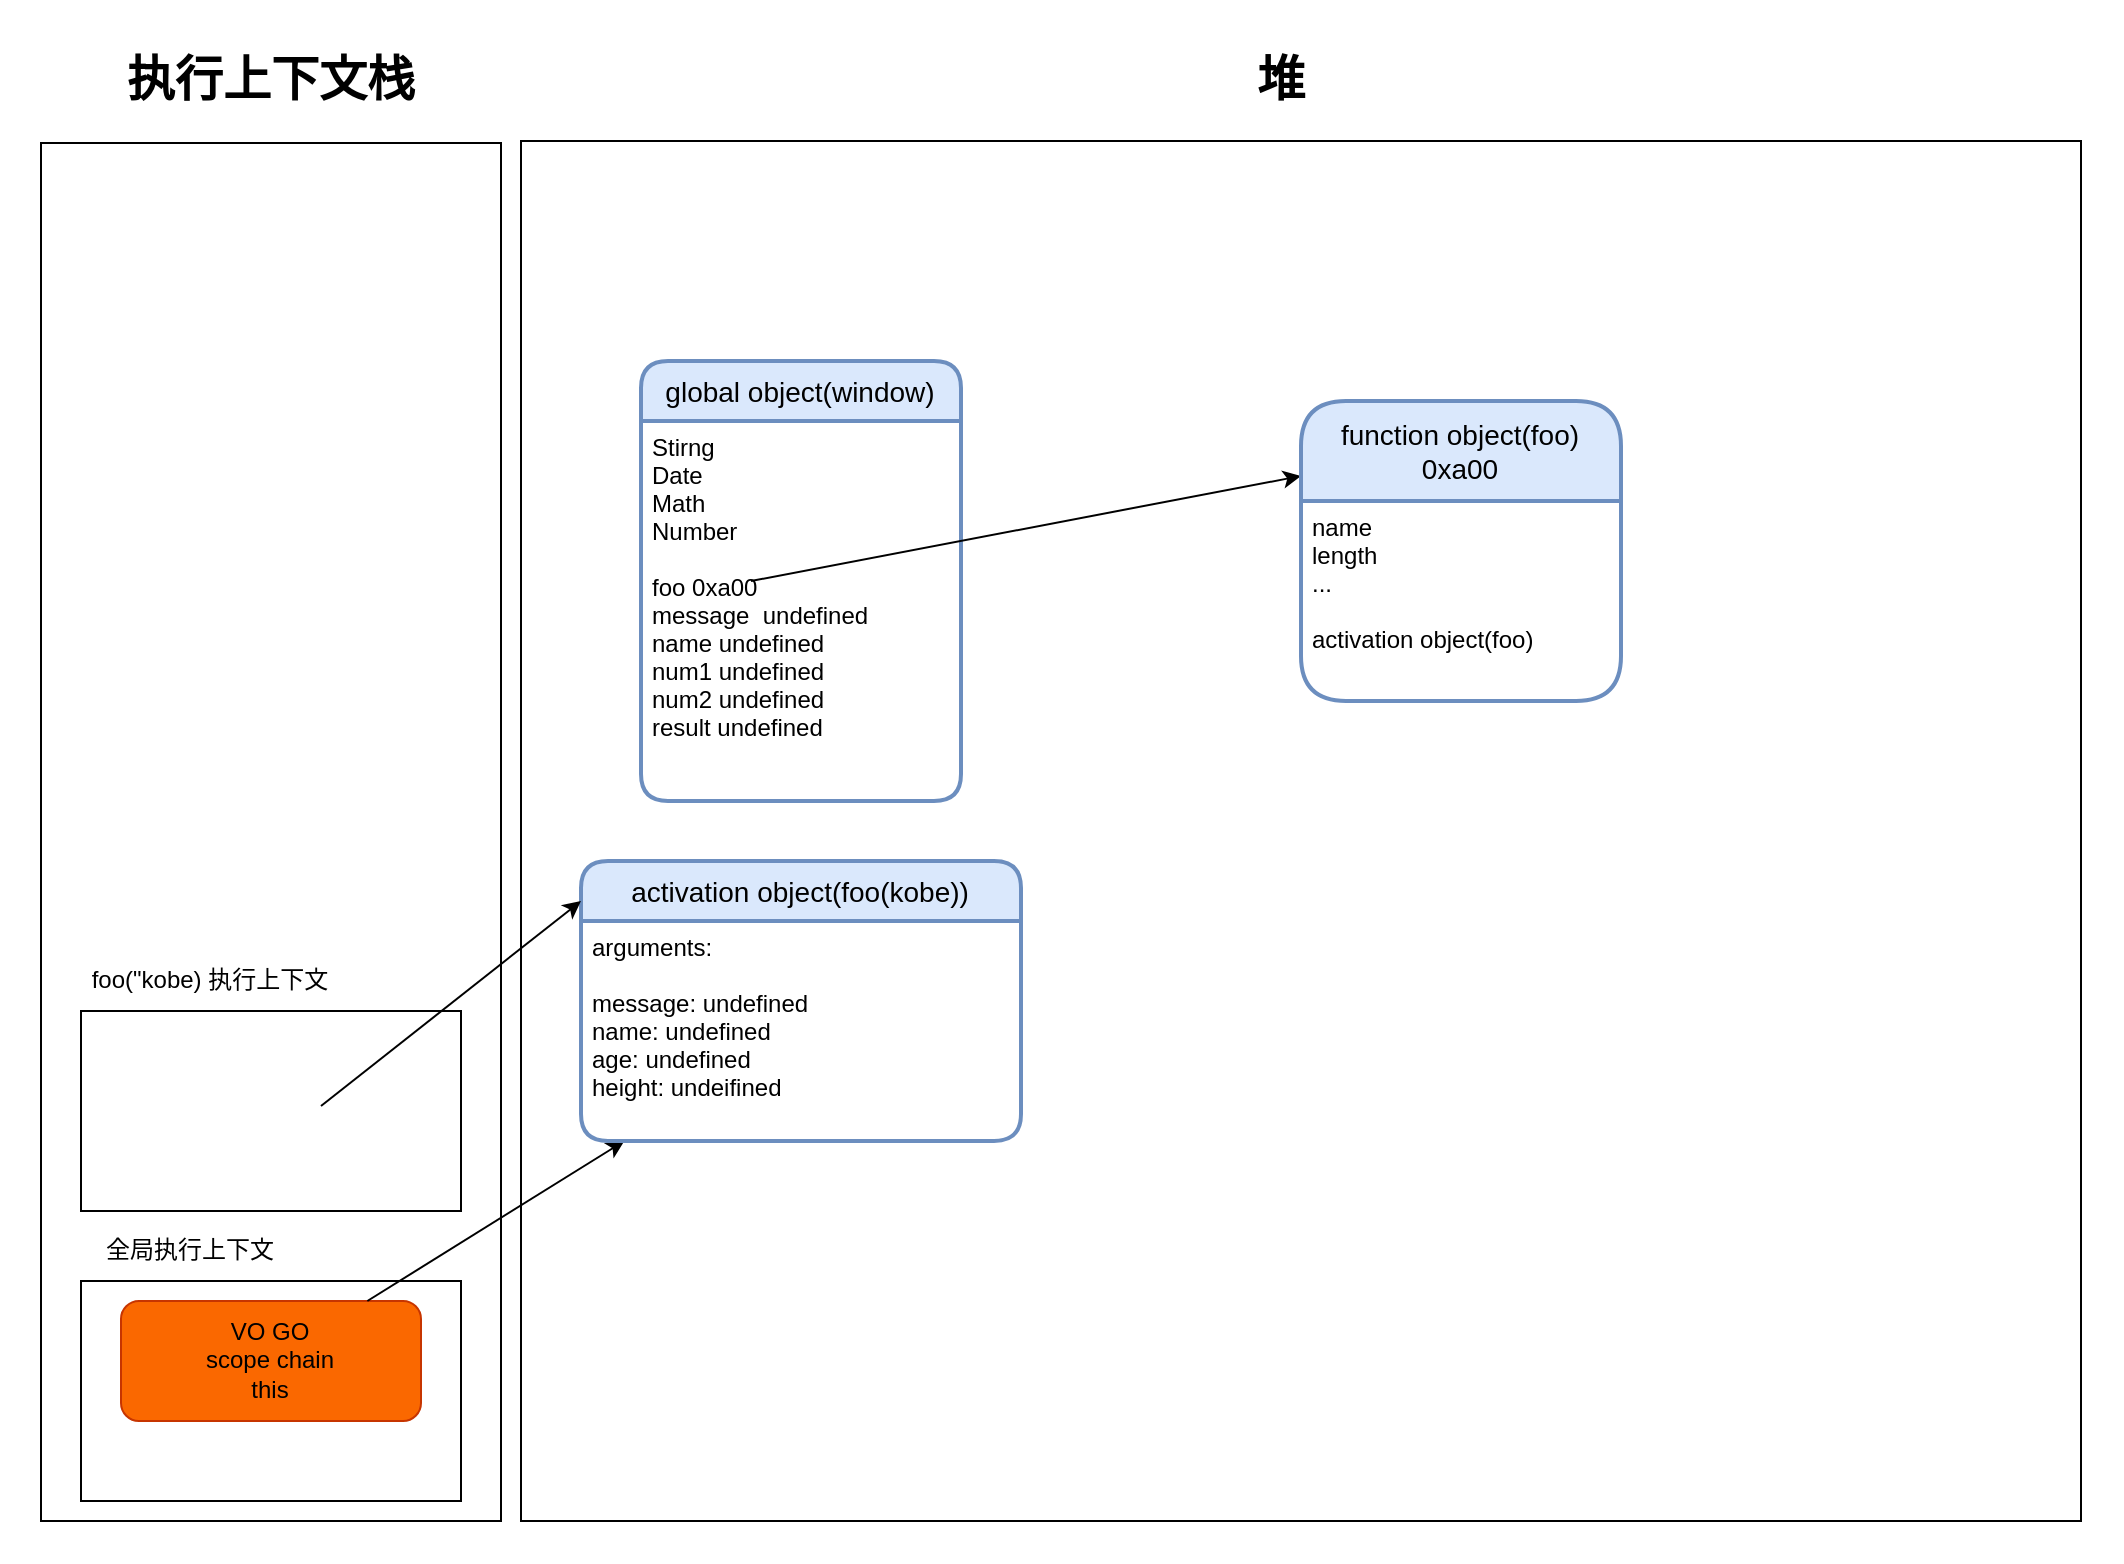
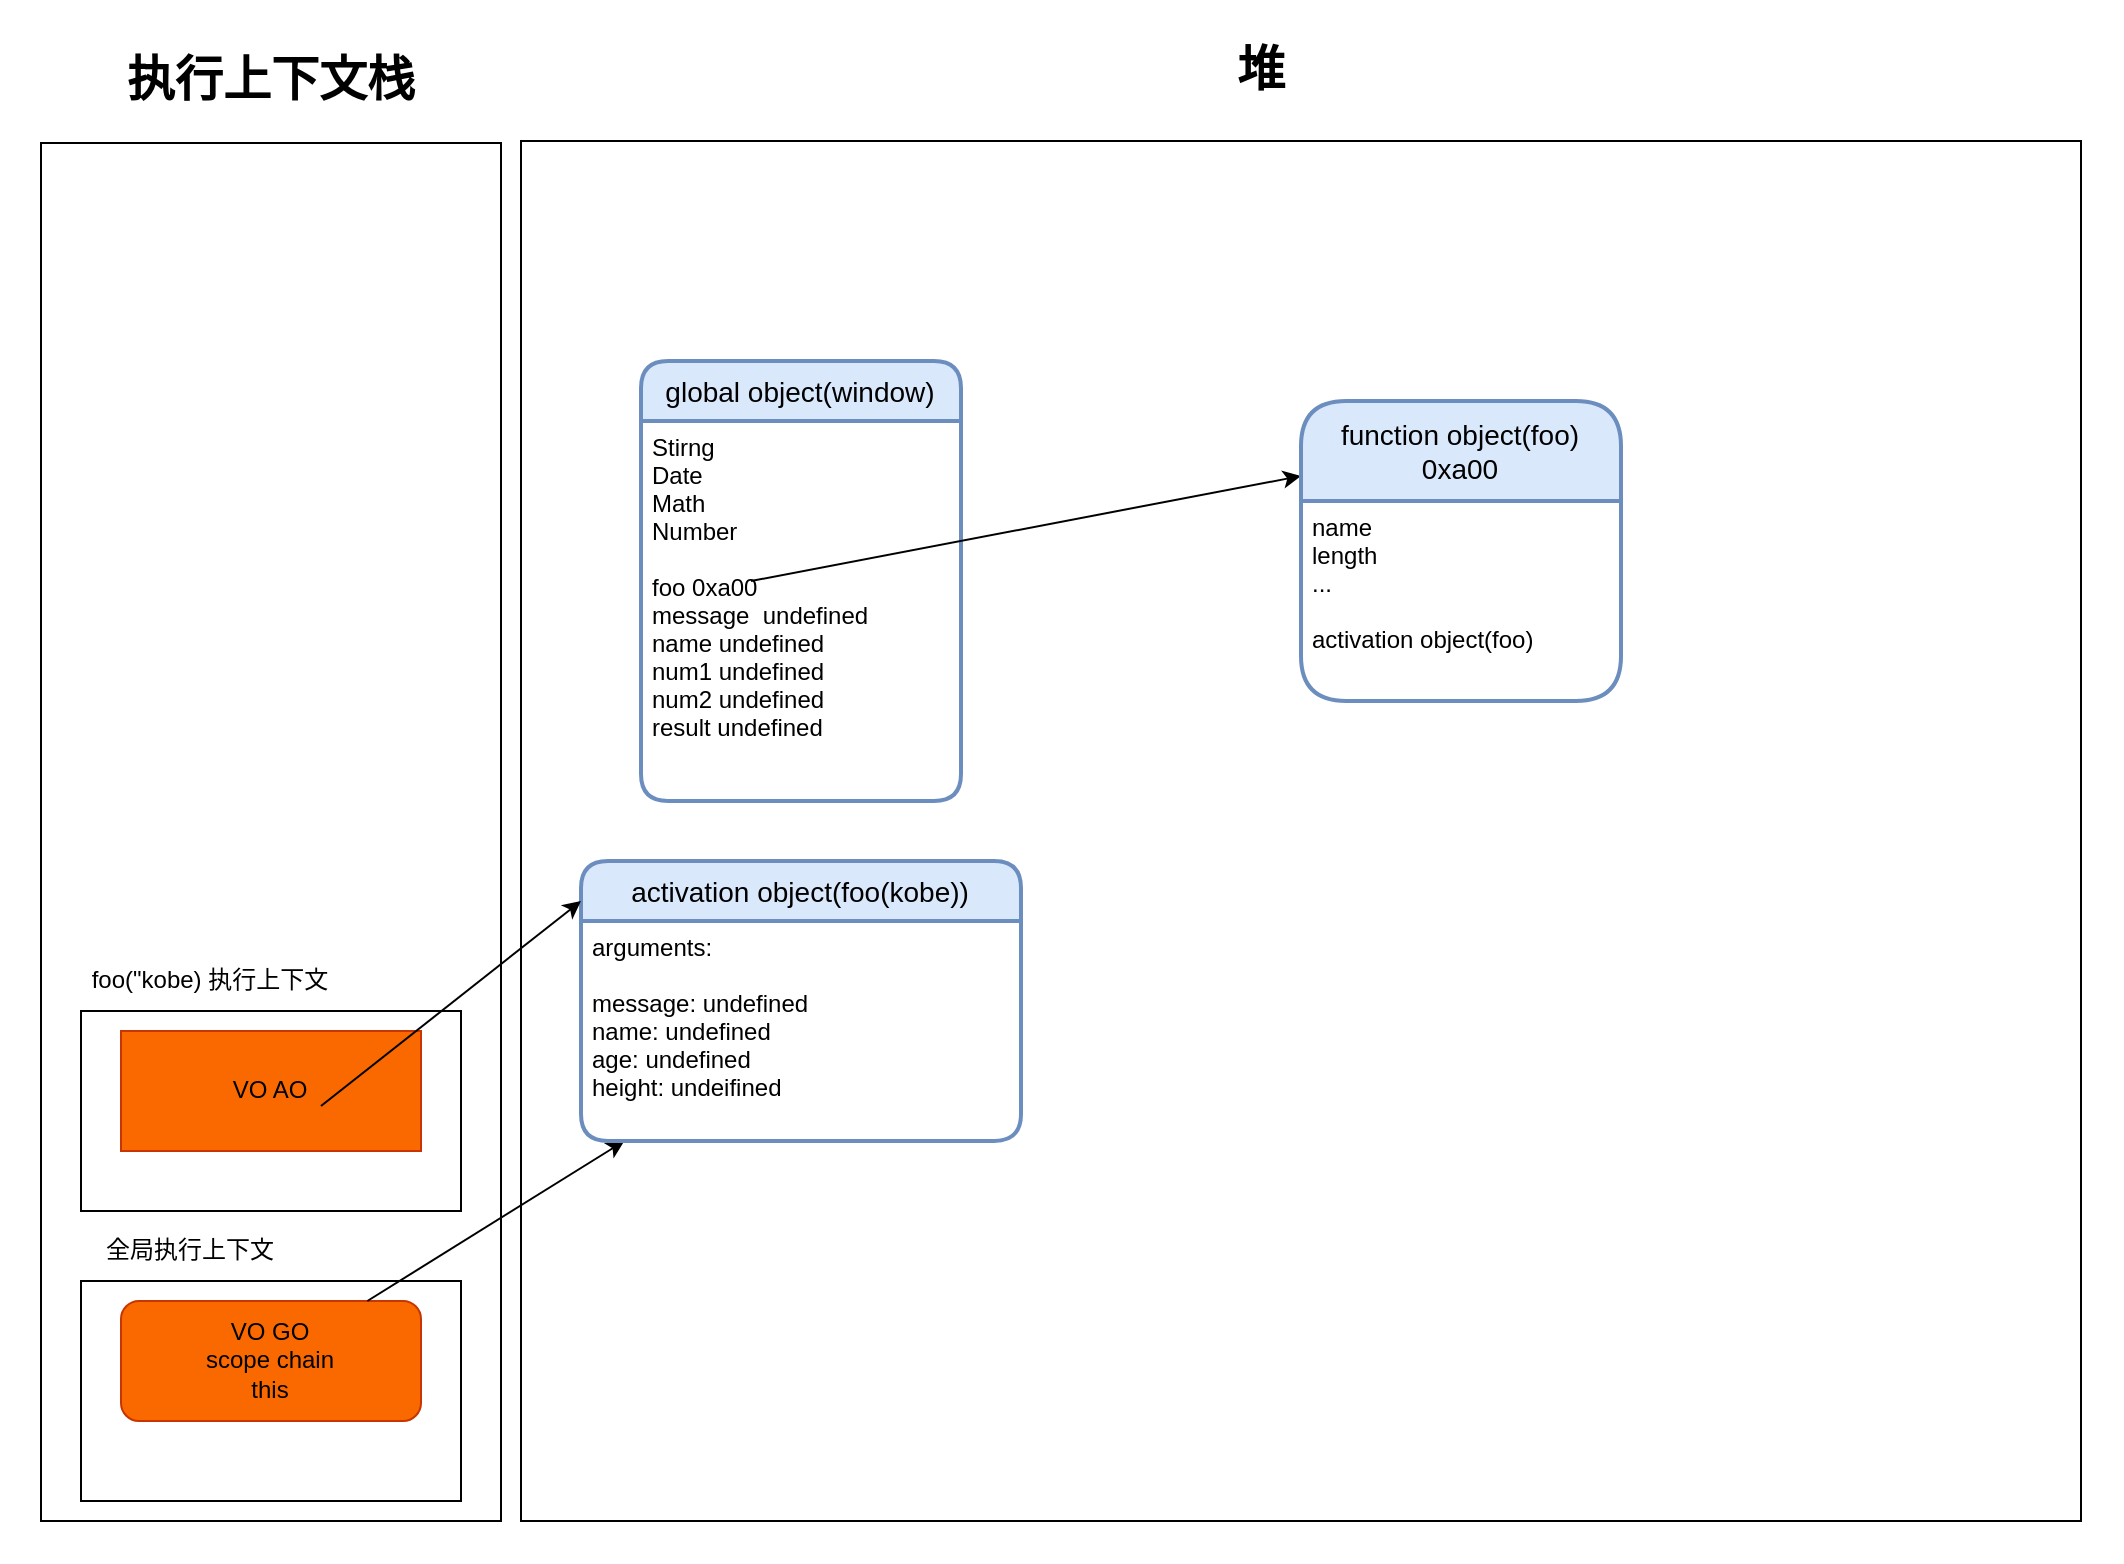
(1281, 81) -> (1261, 71)
none -> (271, 1091)
